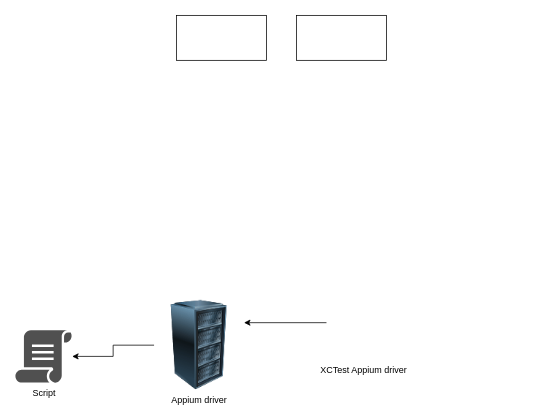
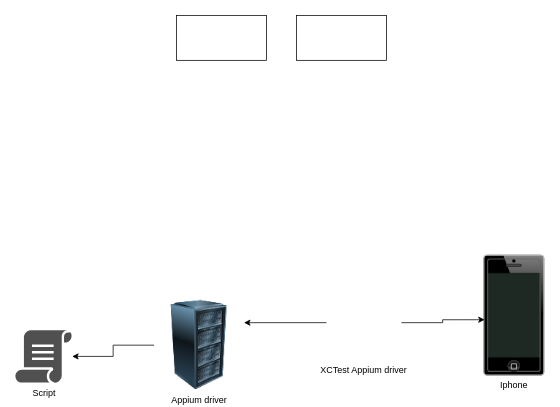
none -> (514, 315)
none -> (442, 323)
